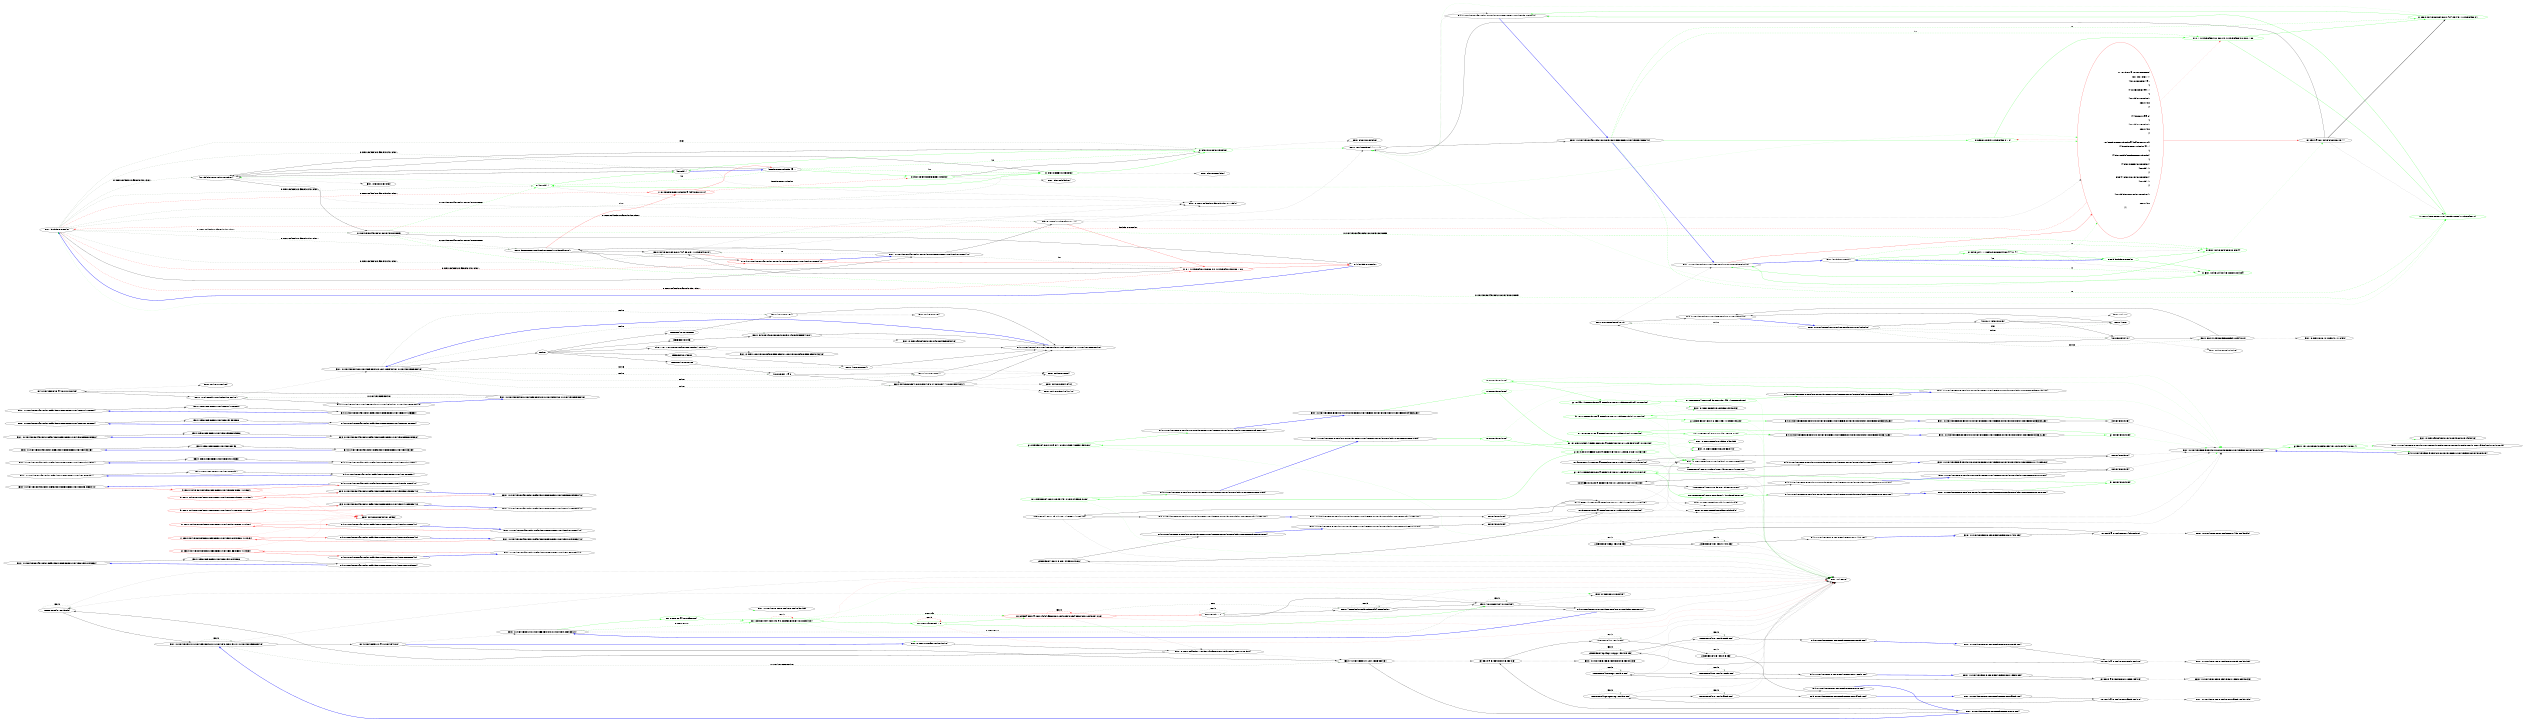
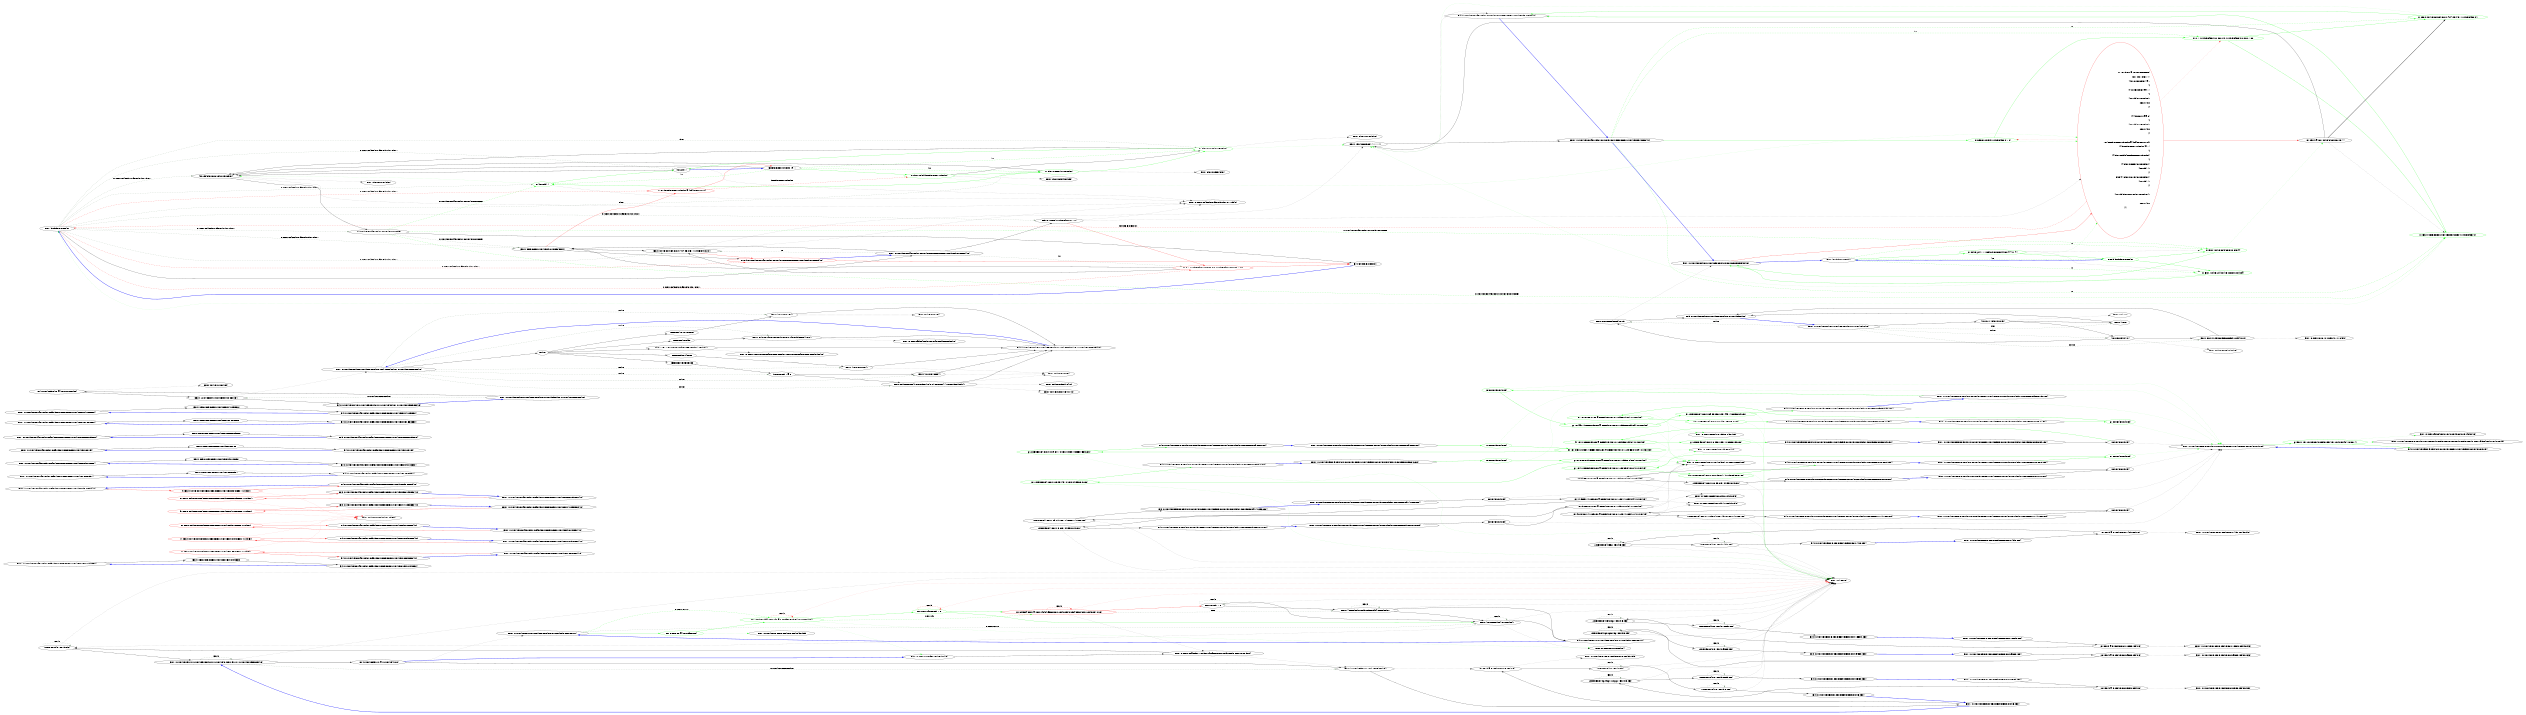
(1059, 181) -> (1059, 179)
(542, 250) -> (542, 249)
(1716, 408) -> none
